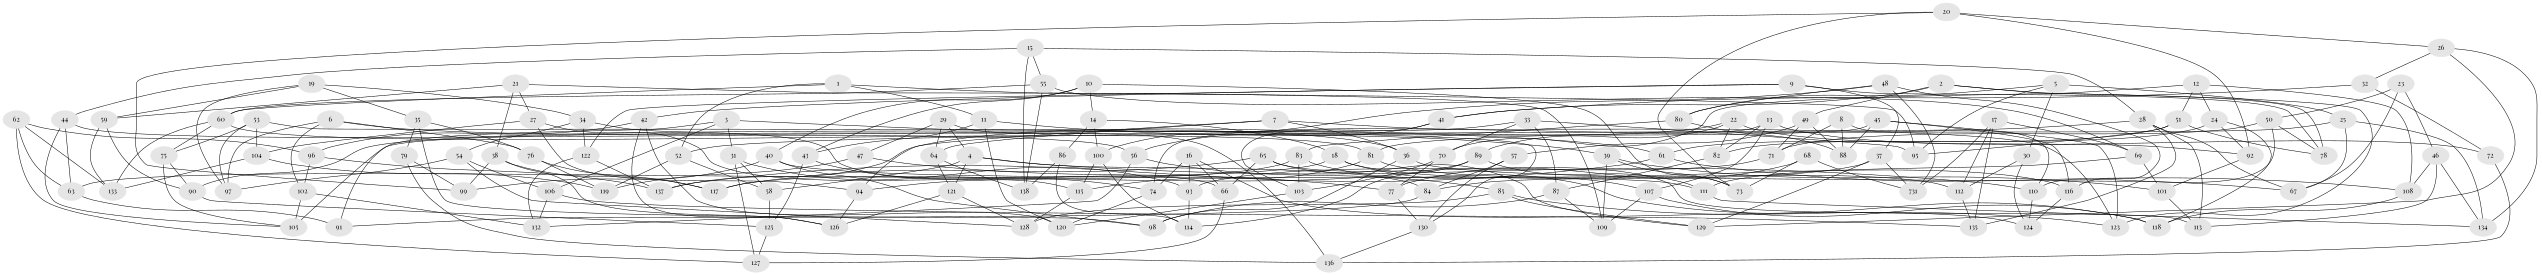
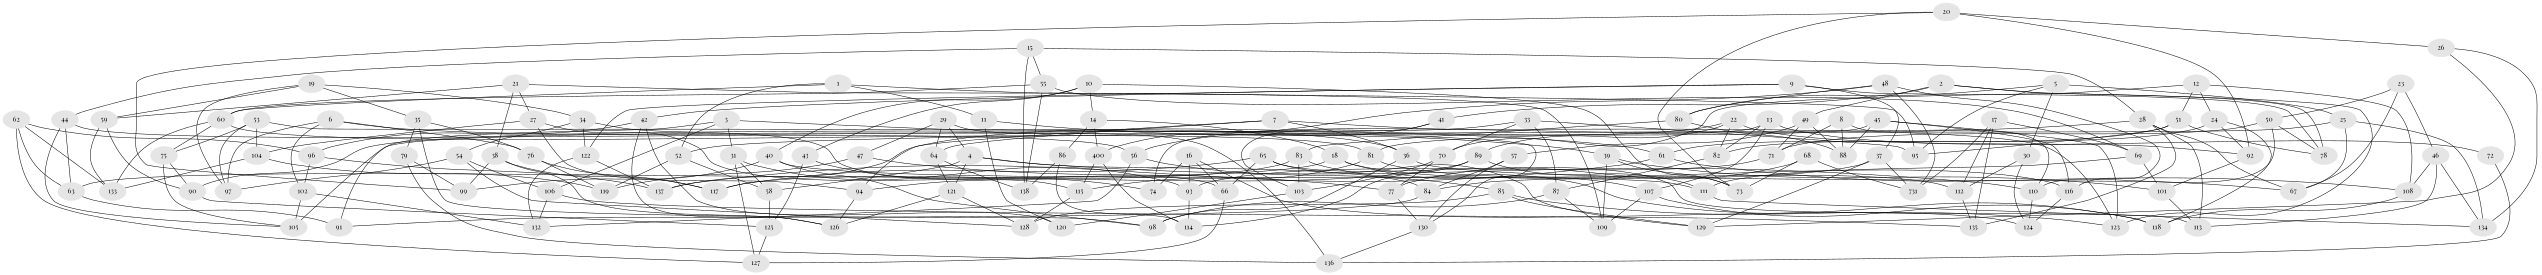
(2365, 84) -> none
(864, 143) -> none
(1098, 156) -> (1098, 156)
(1116, 206) -> none
